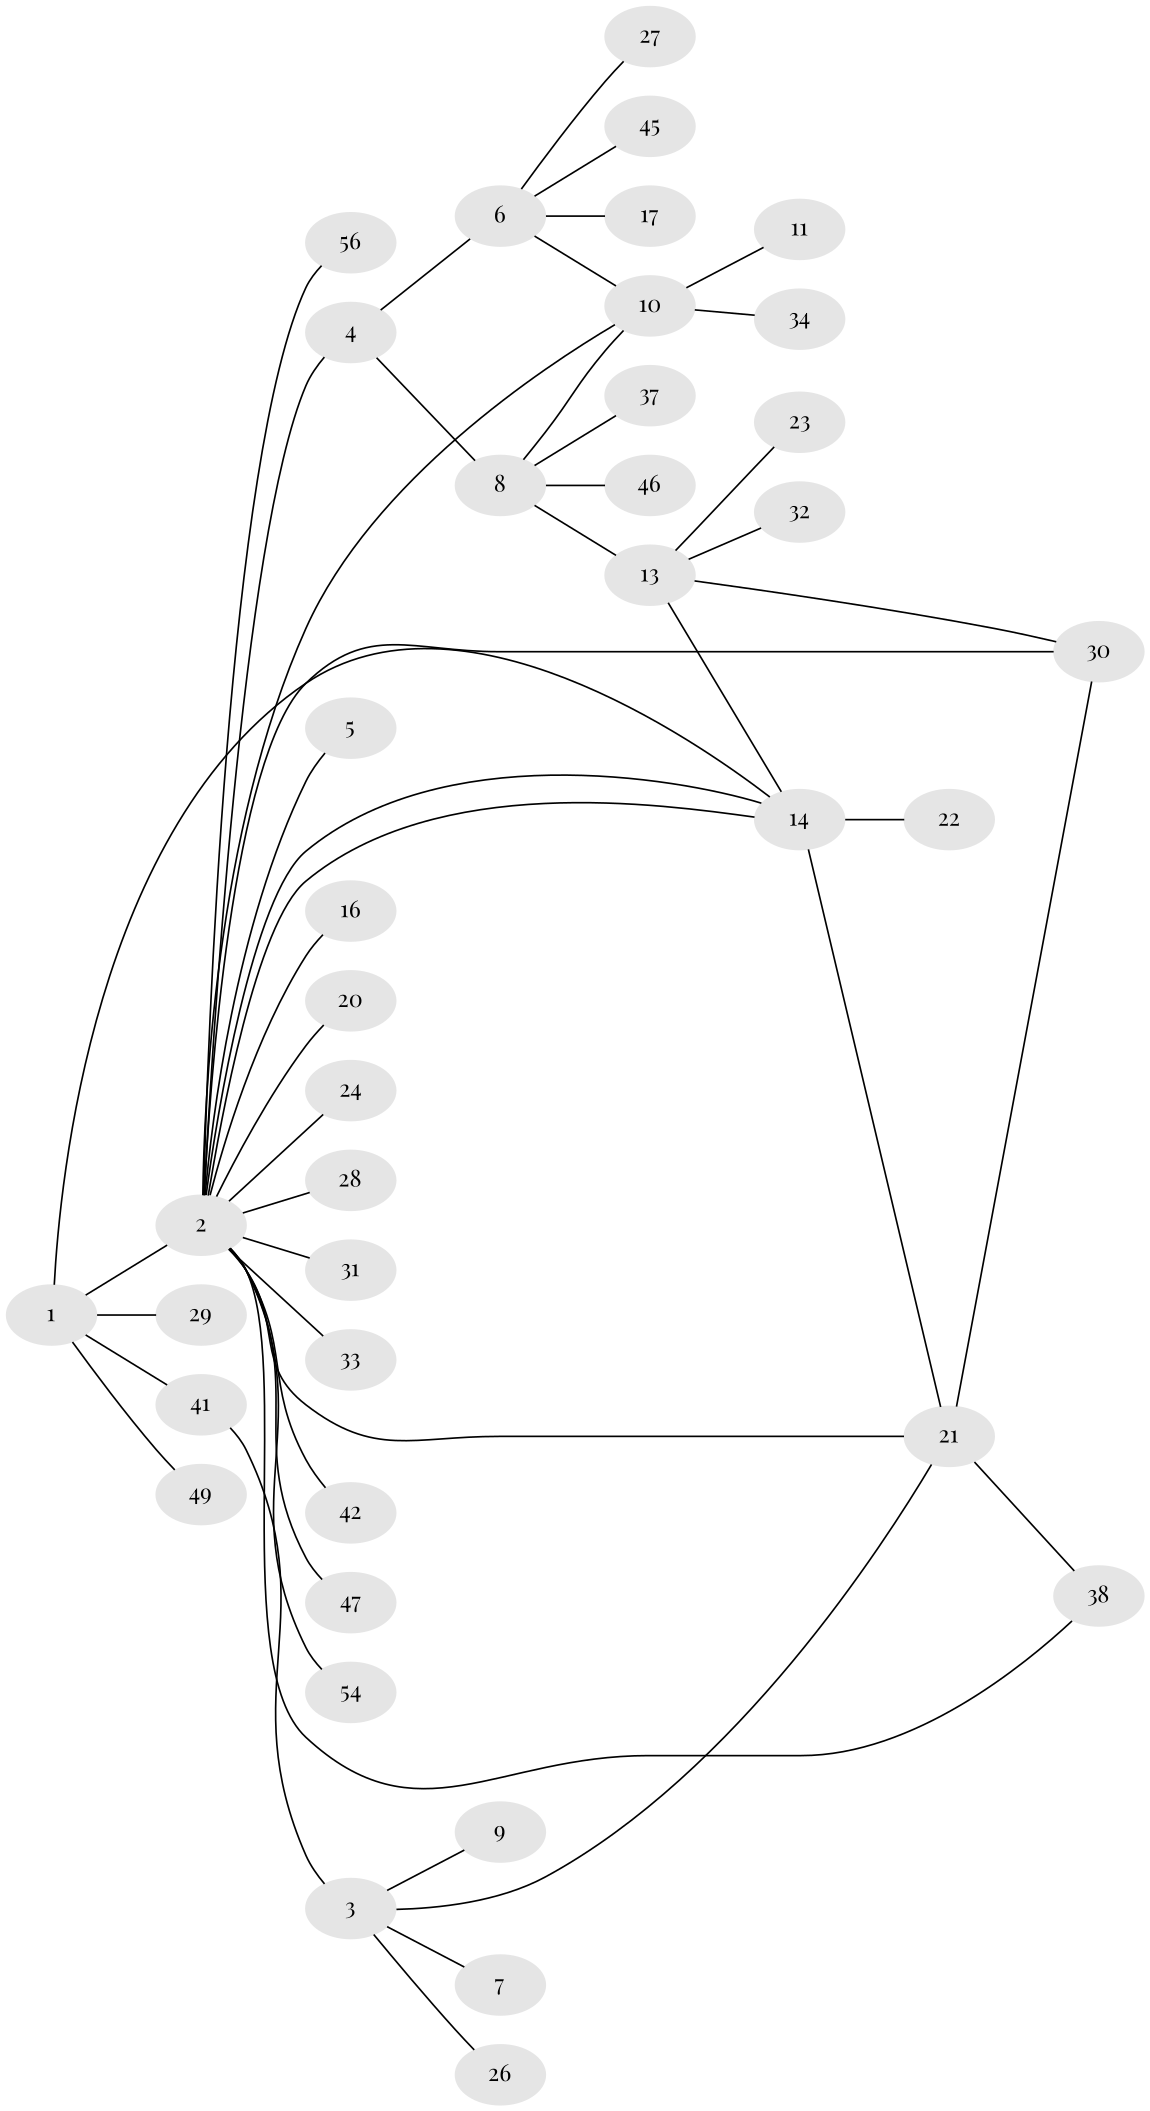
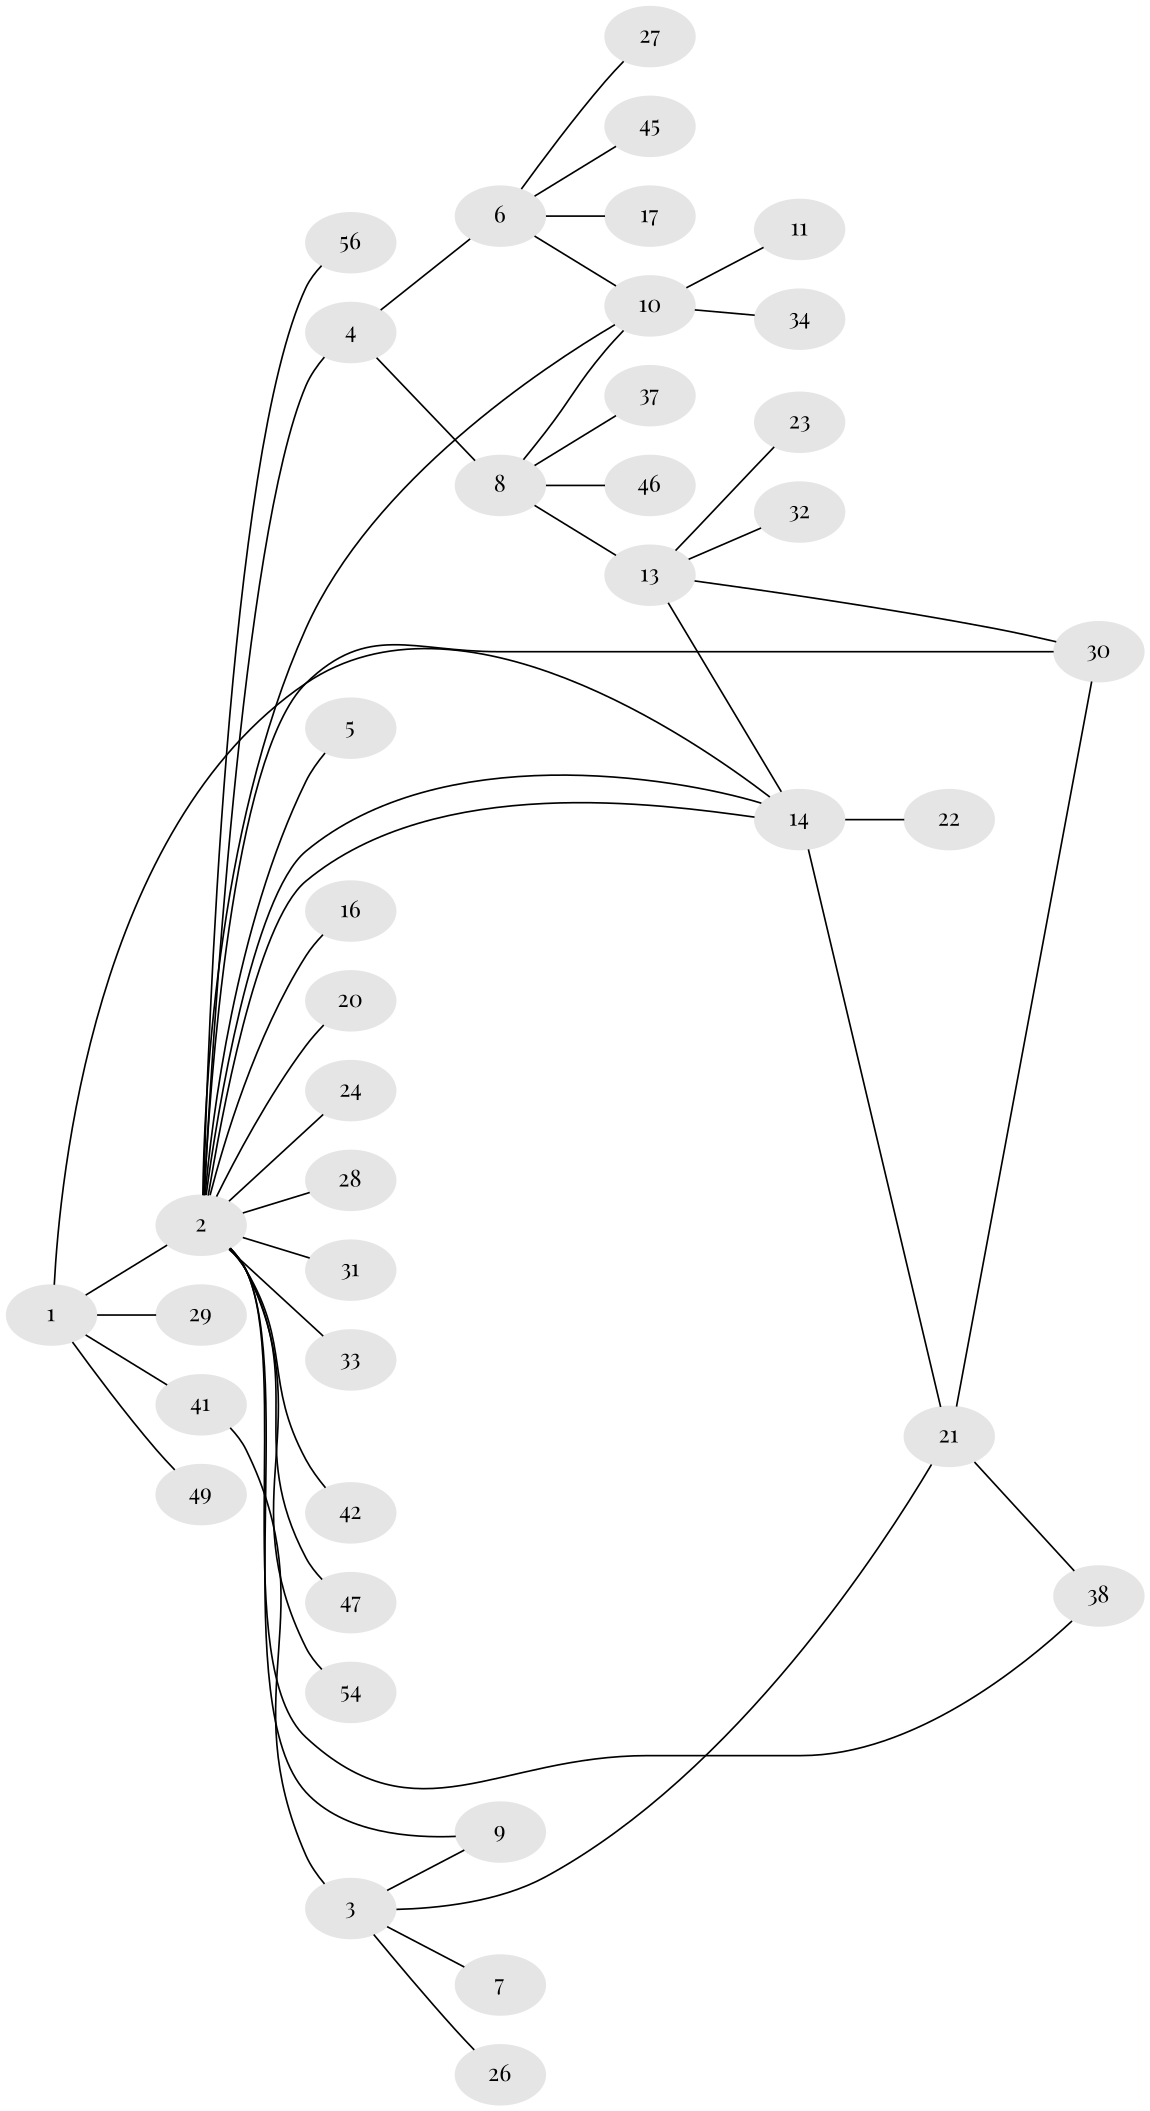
(512, 1436) -> (297, 1776)
